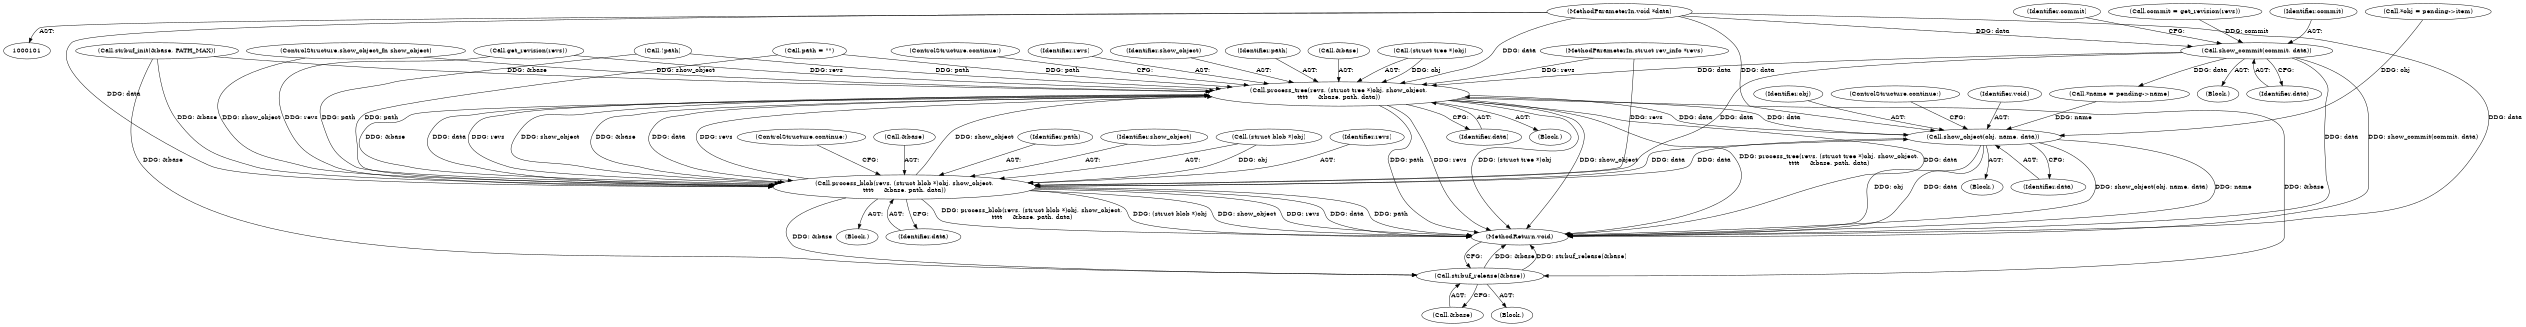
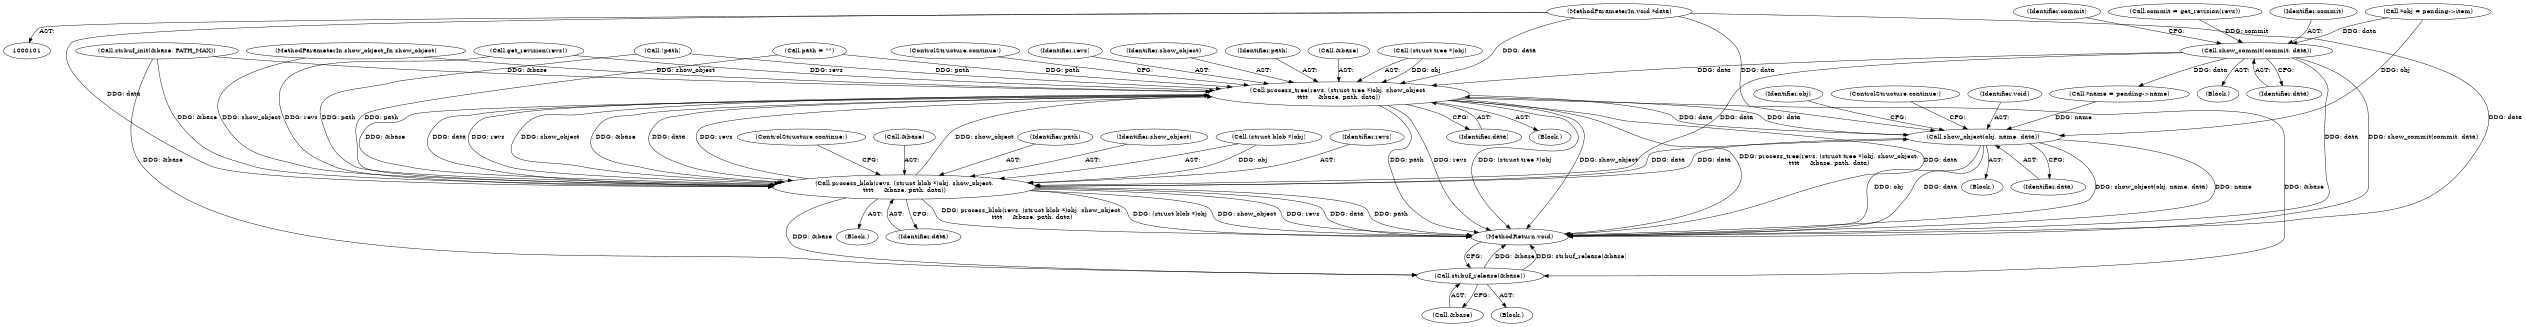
(1935, 31) -> (2341, 28)
(356, 51) -> (356, 51)
(1634, 51) -> none
(1899, 118) -> (1899, 118)
